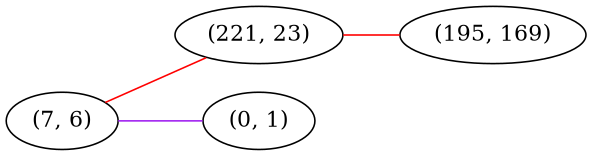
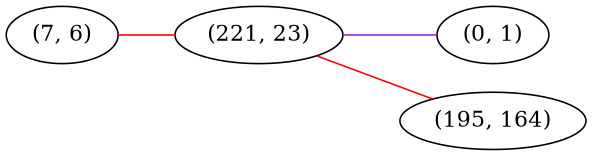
(493, 35) -> (493, 121)
(160, 121) -> (390, 35)
